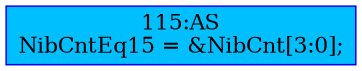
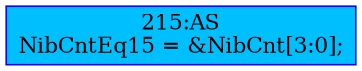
(181, 35) -> (181, 35)
